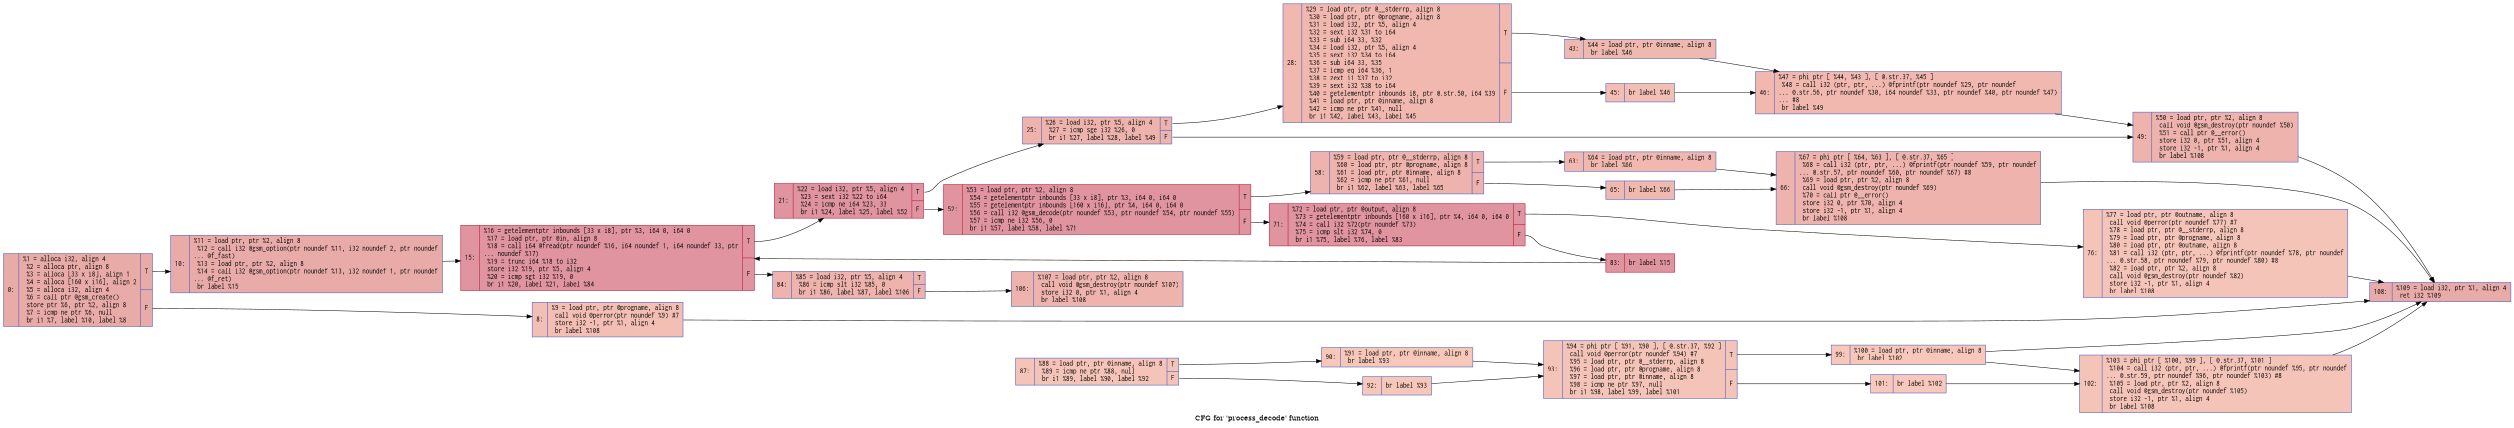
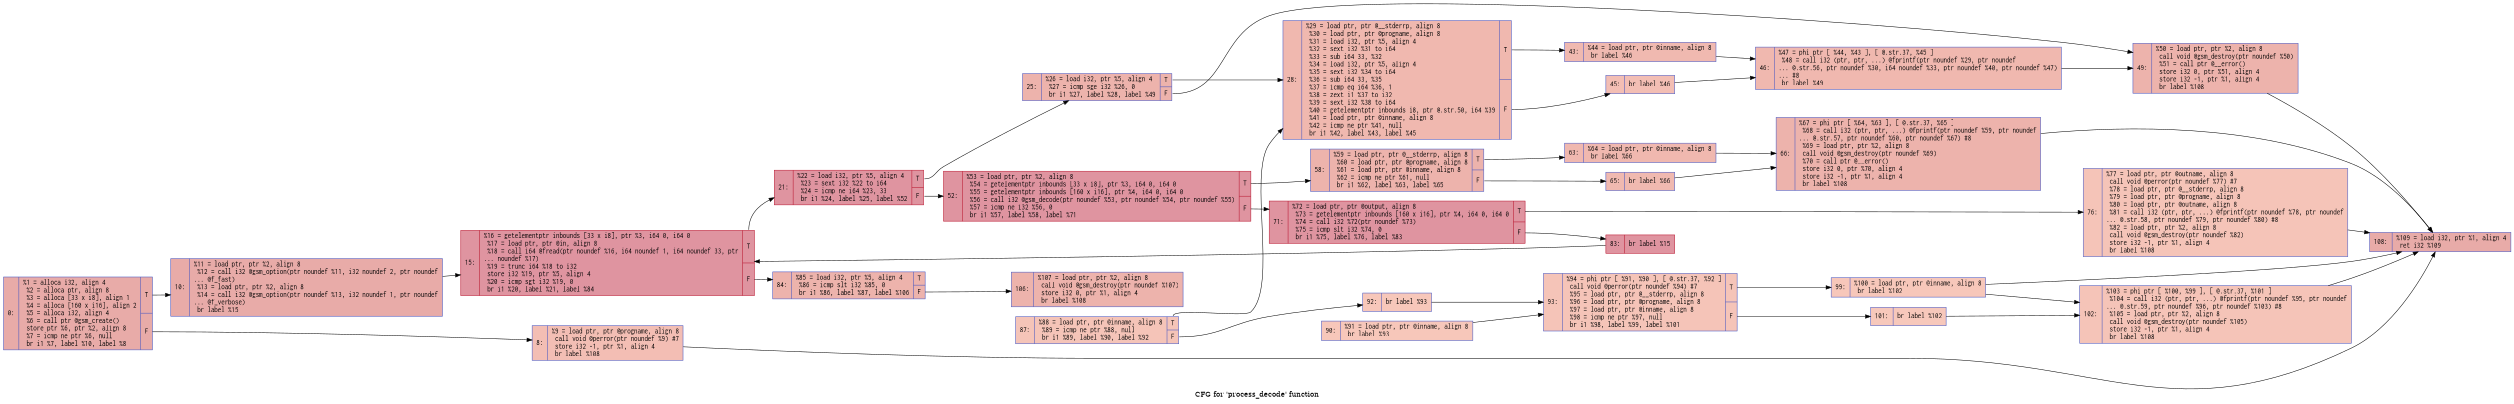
(213, 279) -> (220, 302)
(1248, 363) -> (1263, 260)
